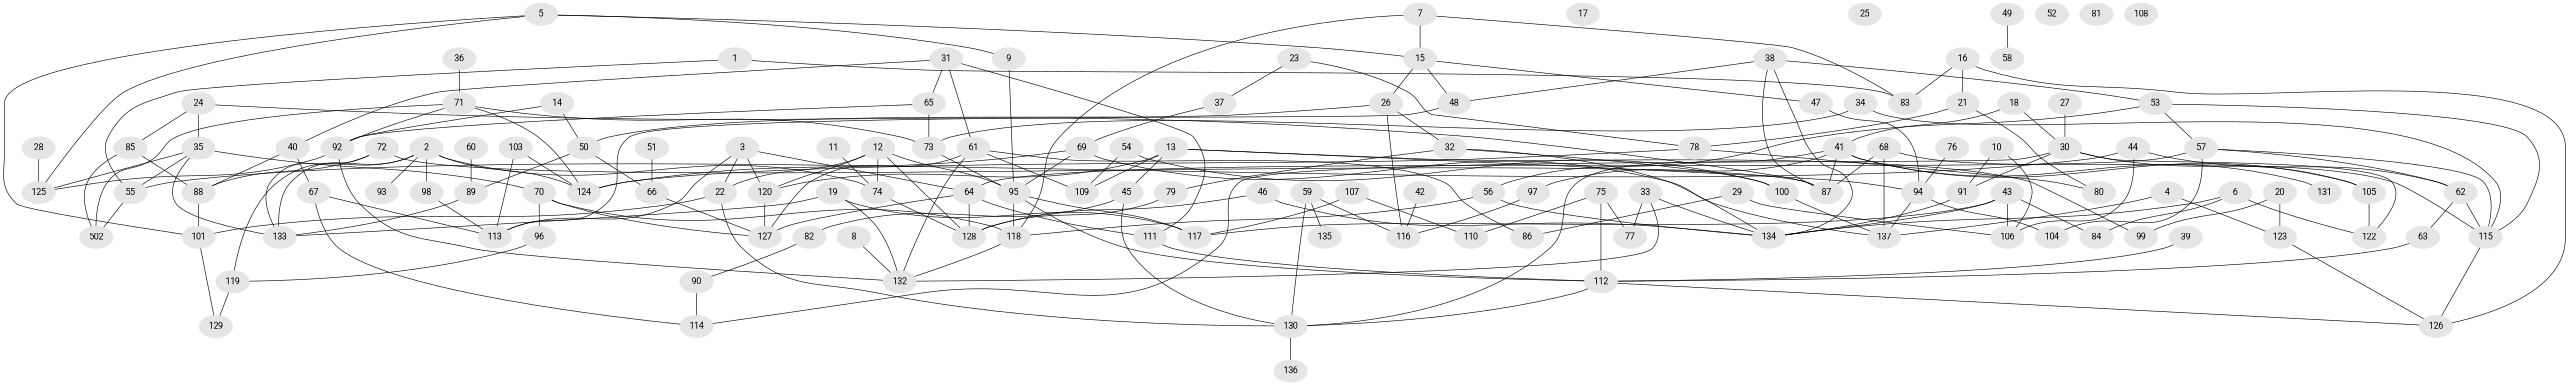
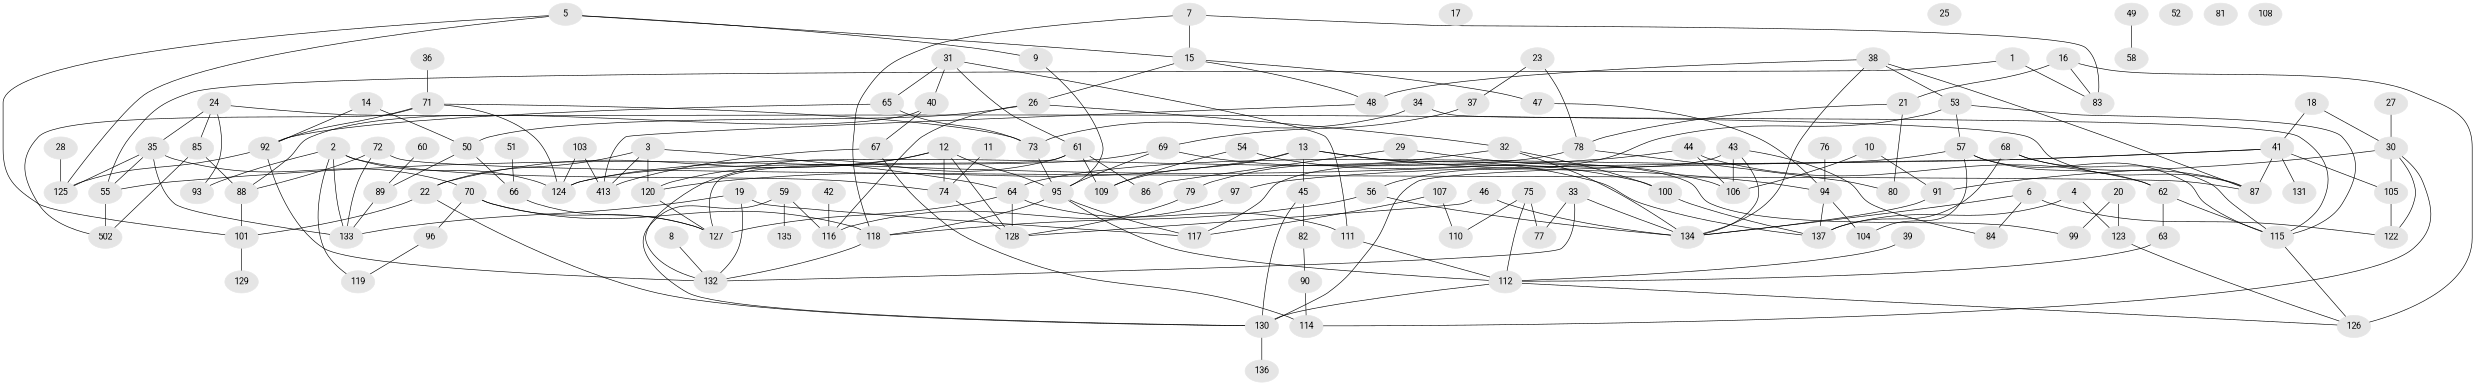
none -> (221, 150)
(426, 193) -> none
(495, 237) -> (603, 193)
(224, 304) -> none
